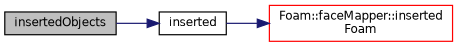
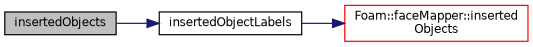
(193, 23) -> (230, 23)
(361, 23) -> (436, 23)
